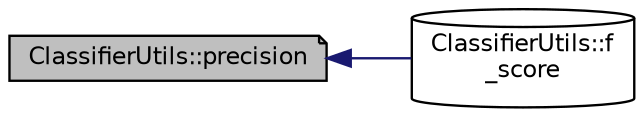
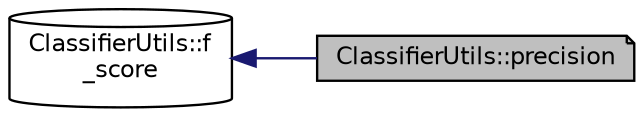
(381, 58) -> (286, 58)
